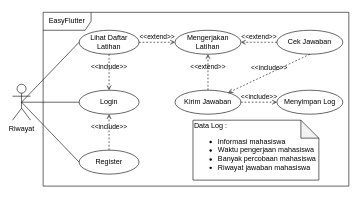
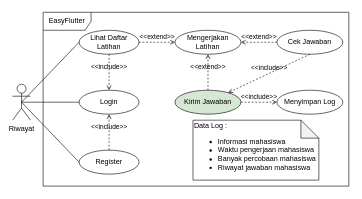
(208, 102) -> (208, 102)
